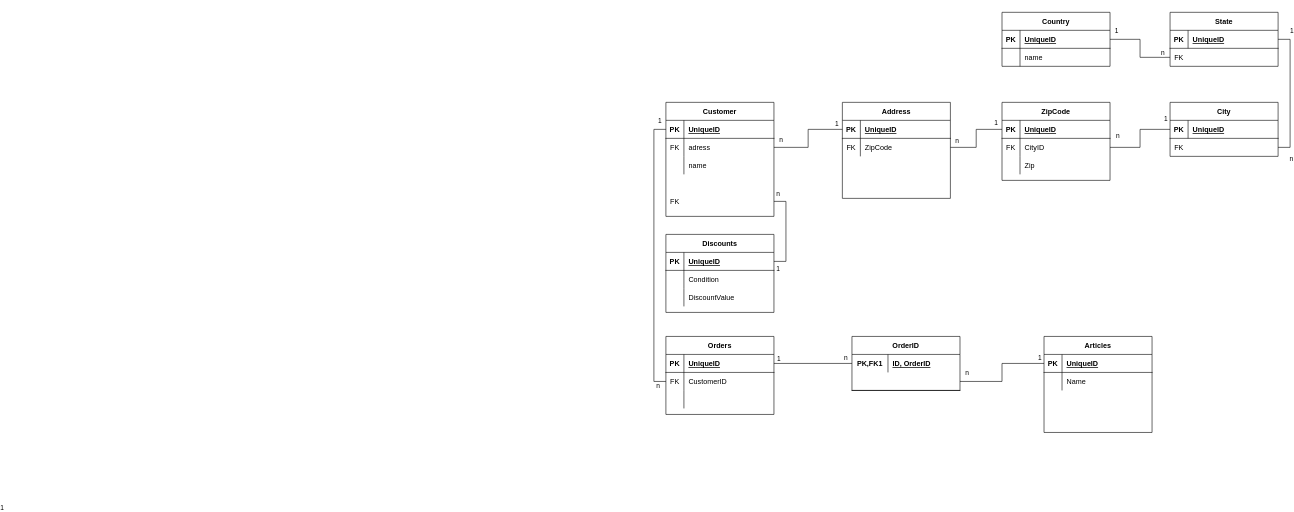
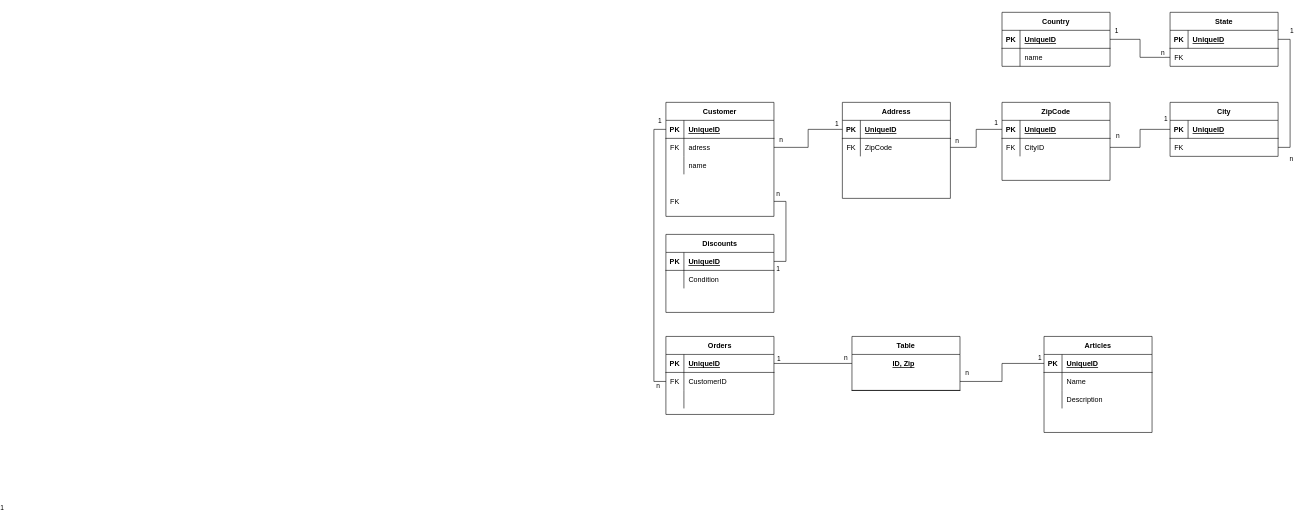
(1065, 165) -> none
(729, 297) -> none
(905, 346) -> (905, 346)
(870, 363) -> none
(913, 364) -> (904, 364)
none -> (1107, 399)
